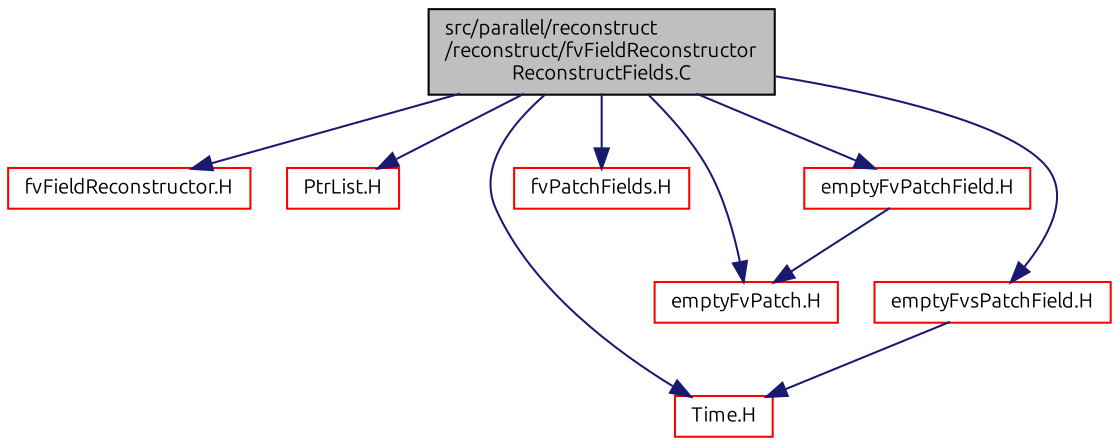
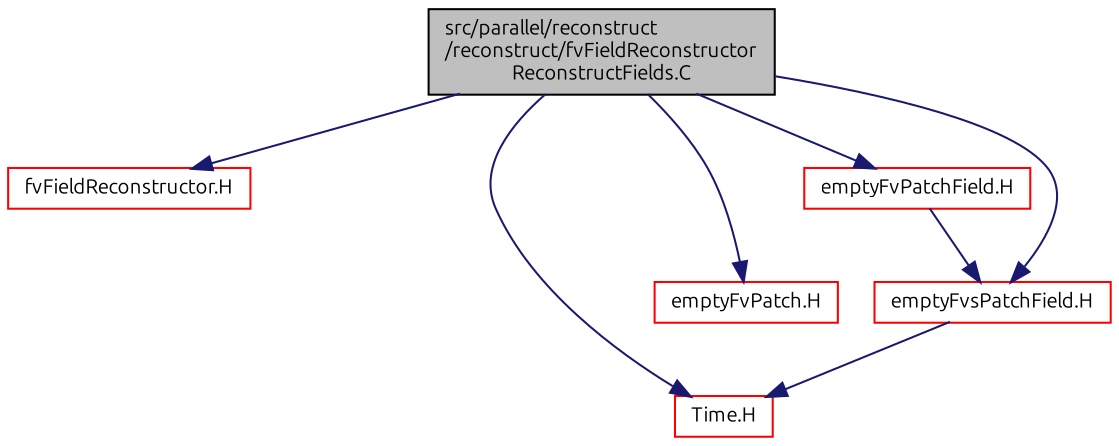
(343, 188) -> none
(602, 188) -> none
(840, 240) -> (949, 237)
